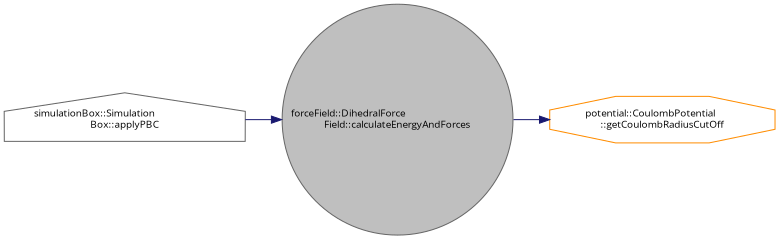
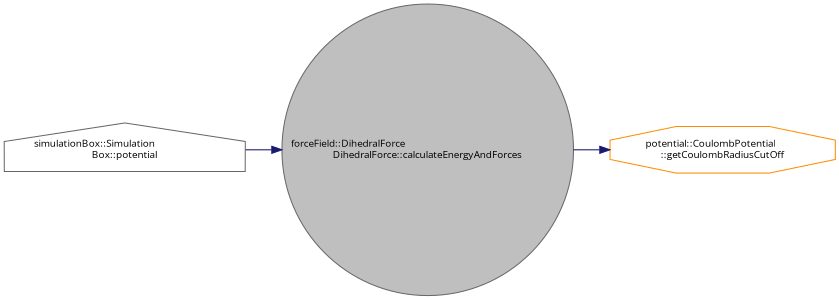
(125, 120) -> (125, 150)
(398, 120) -> (428, 150)
